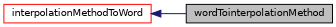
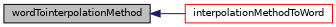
(173, 14) -> (173, 14)
